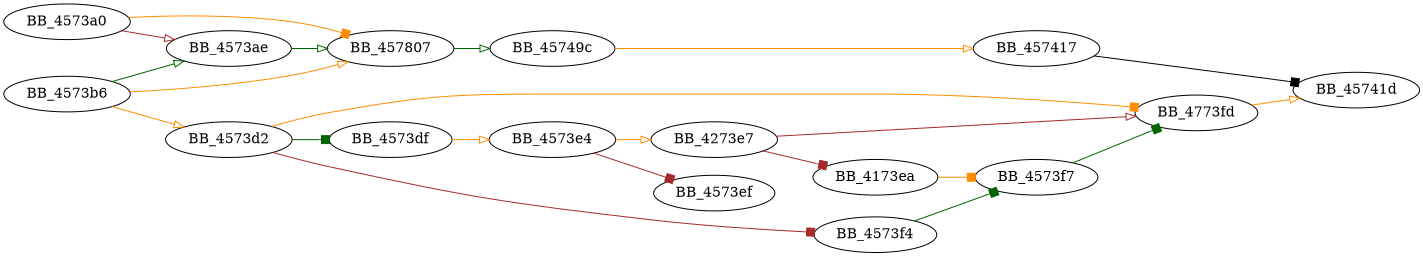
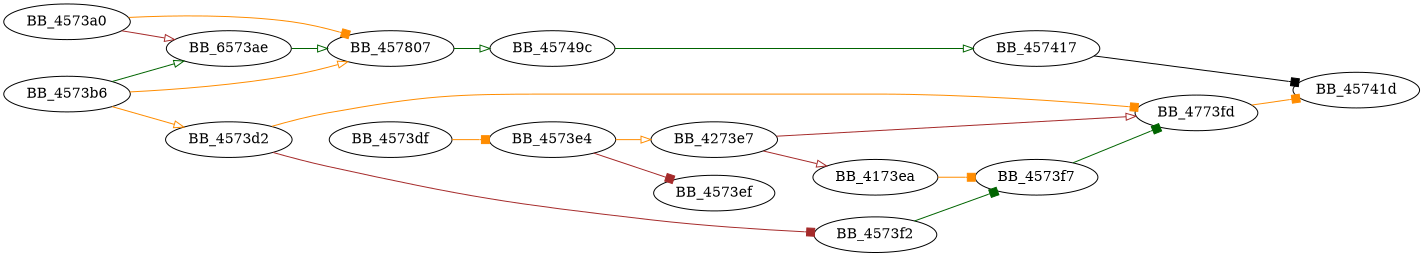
(229, 49) -> (229, 49)
(789, 49) -> (789, 49)
(1271, 102) -> (1271, 102)
(306, 140) -> none
(466, 140) -> (466, 140)
(790, 157) -> (790, 157)
(875, 235) -> (875, 235)
